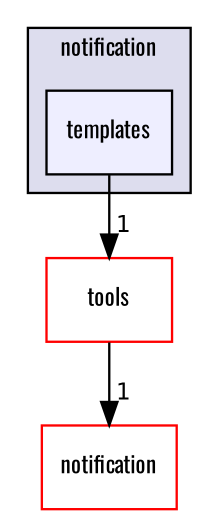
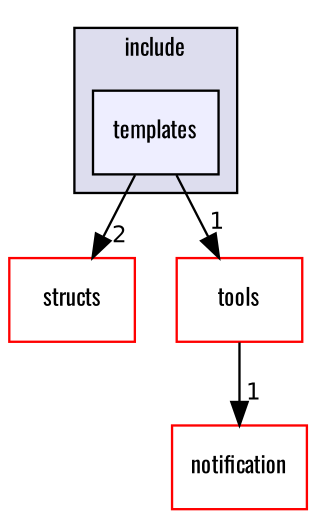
(109, 50) -> (156, 50)
none -> (72, 300)
